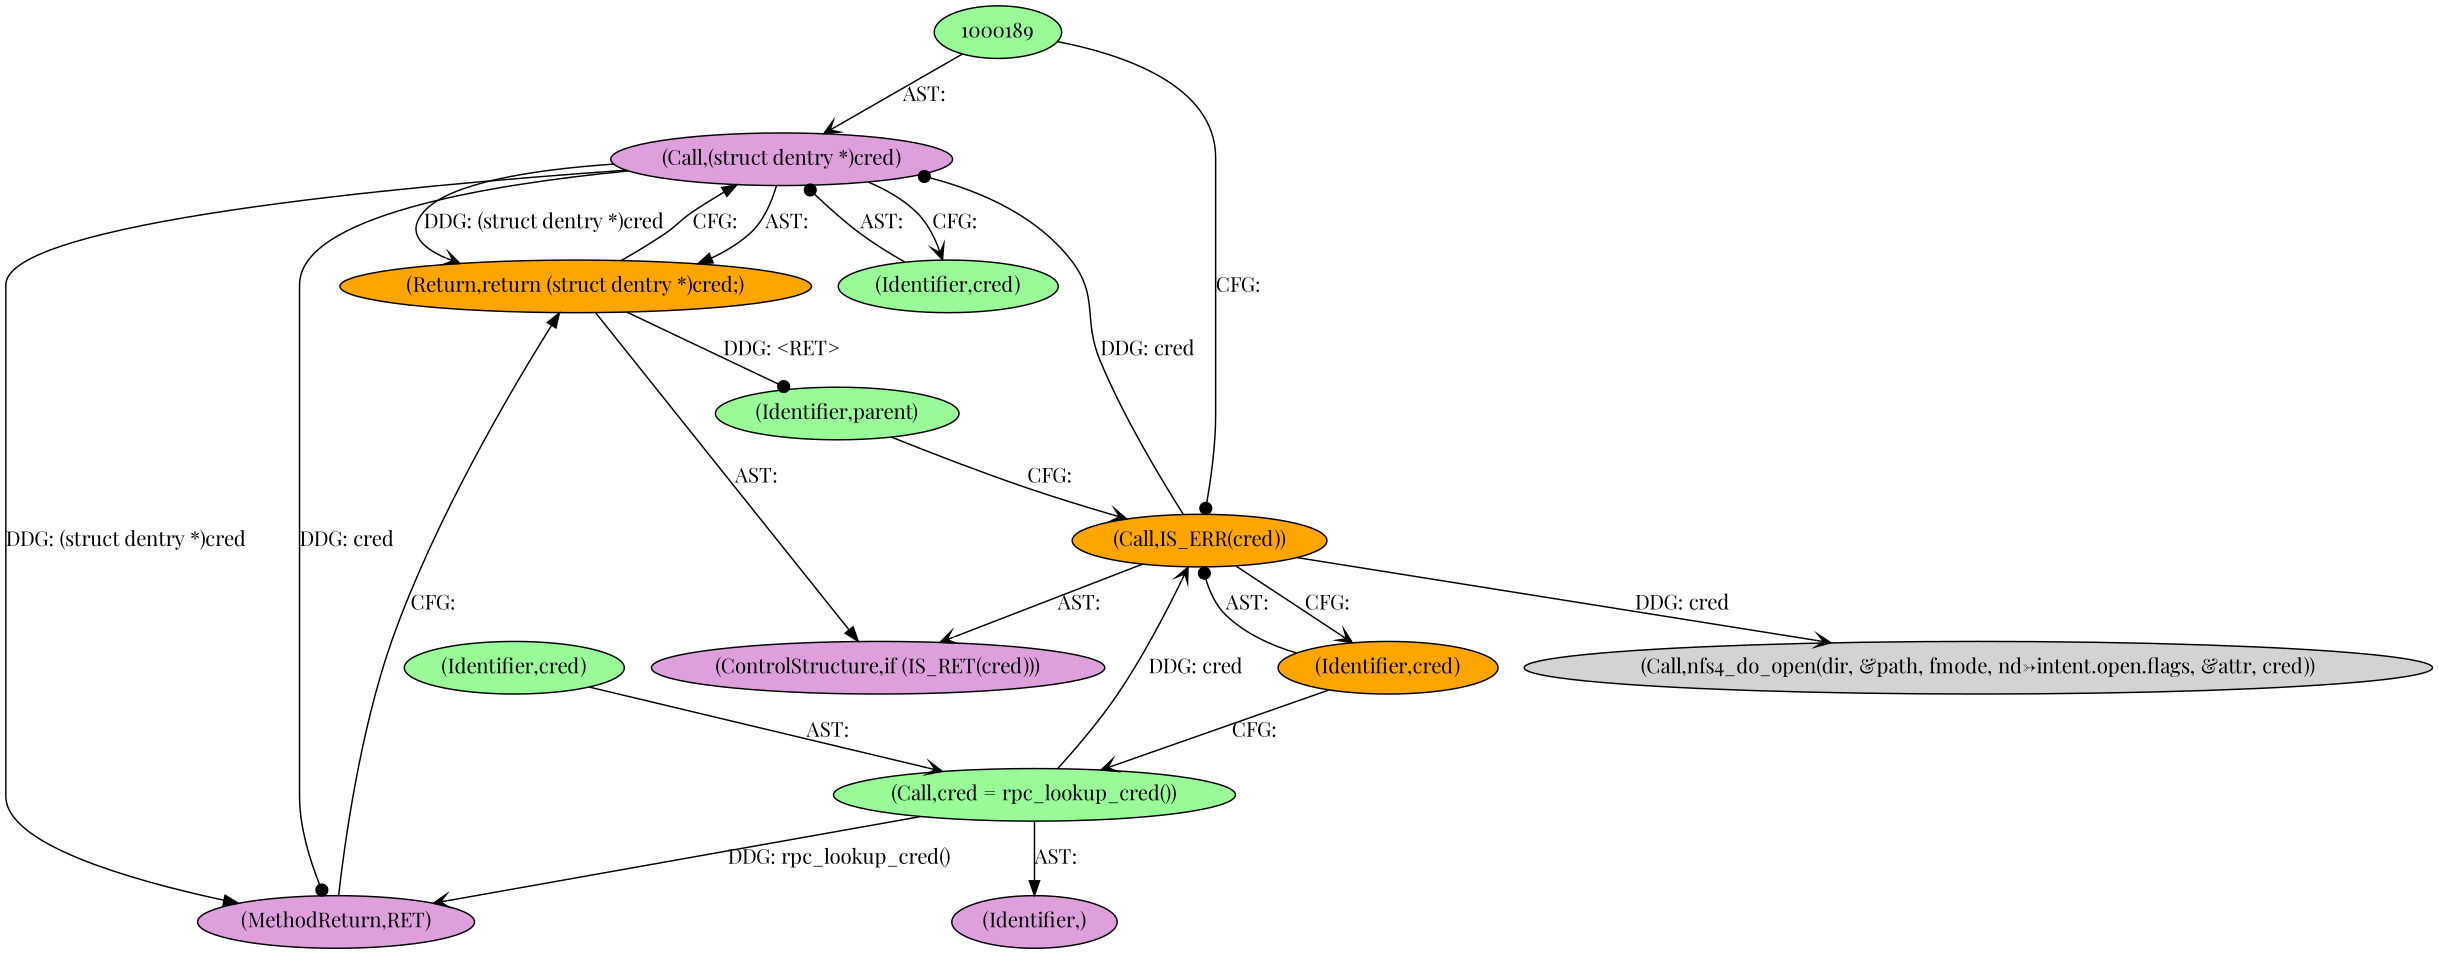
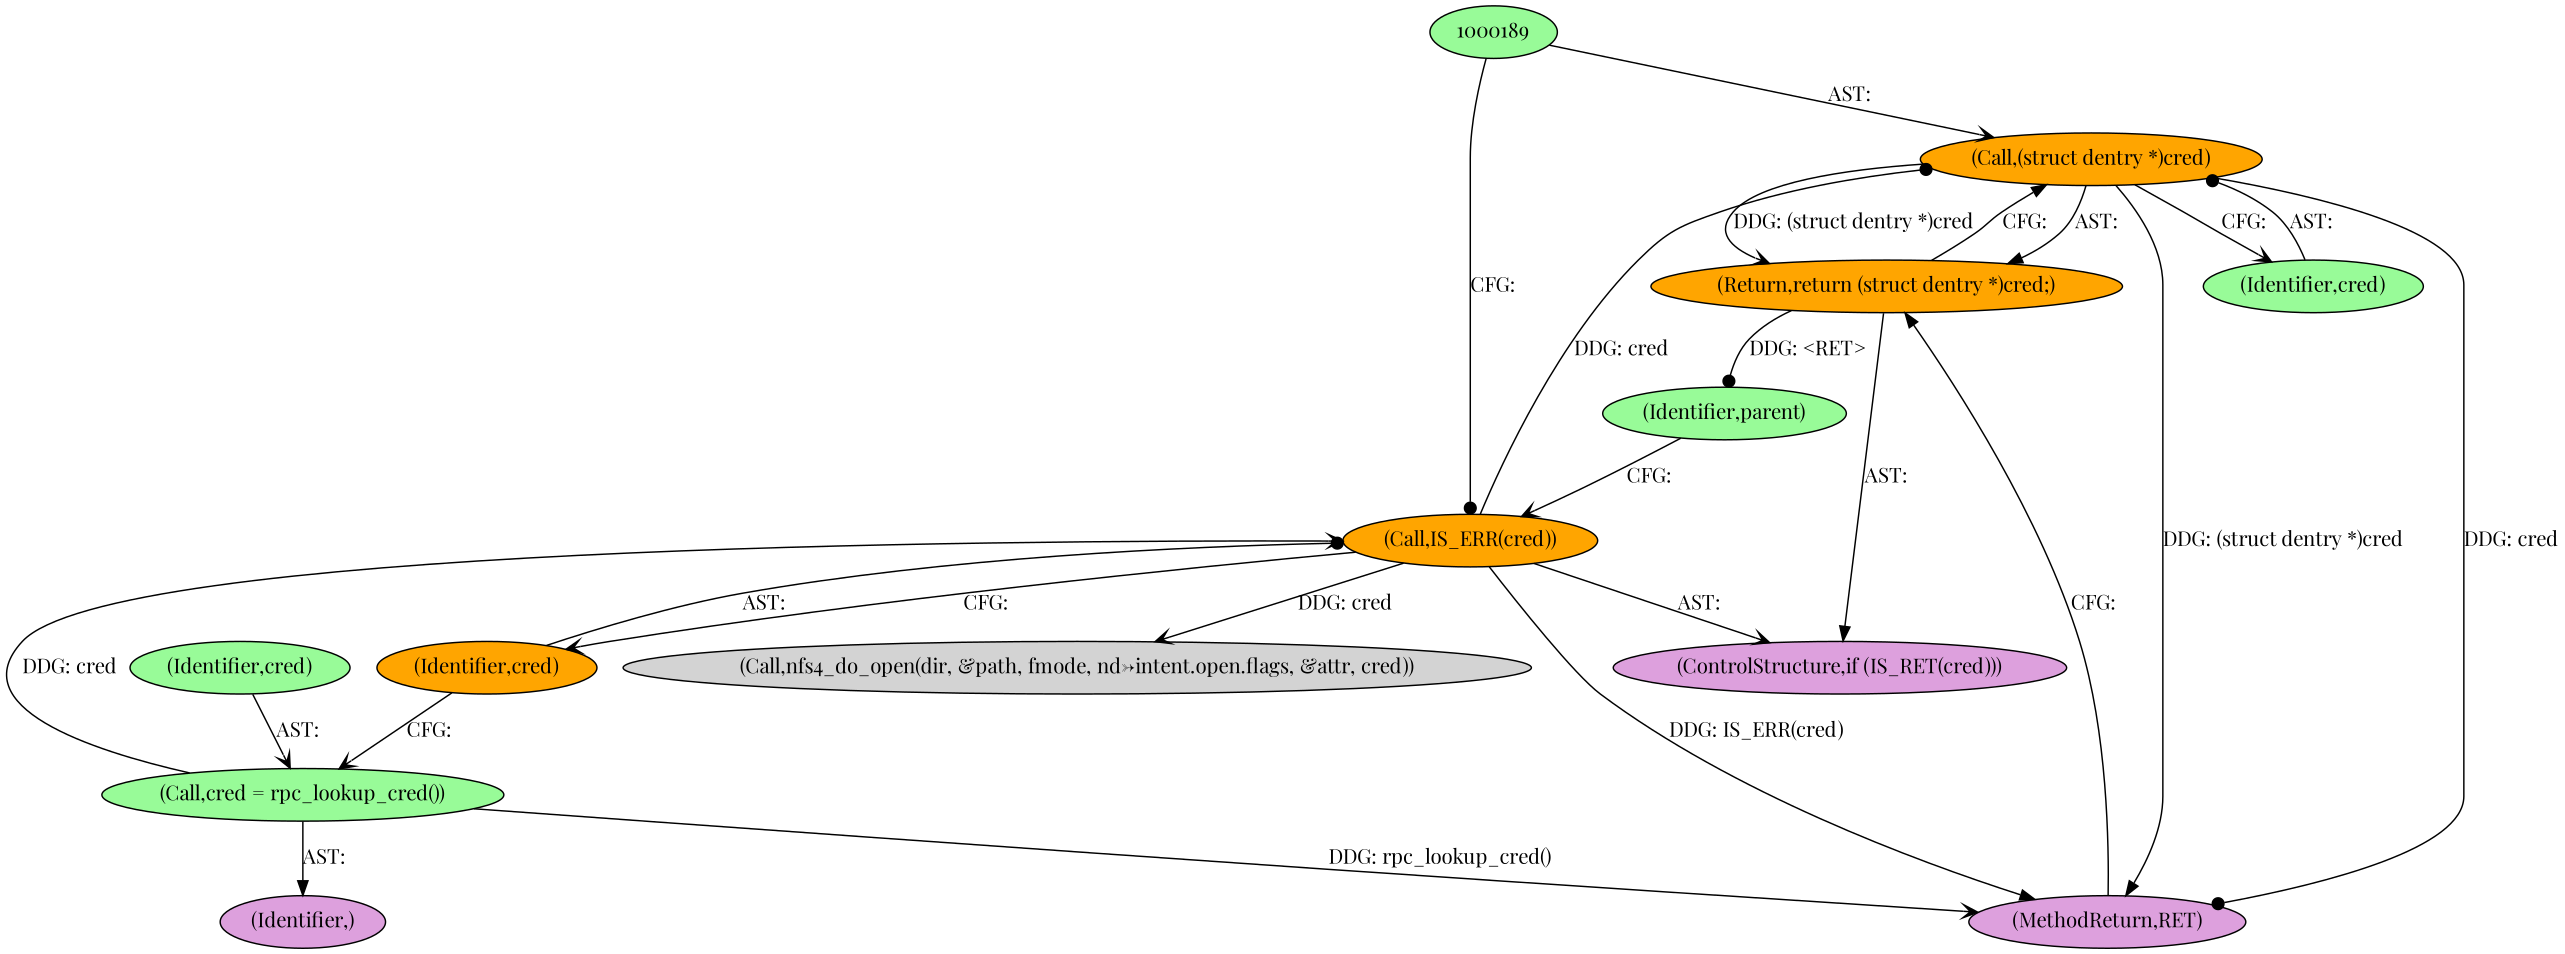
(782, 159) -> (2091, 159)
none -> (1727, 773)
